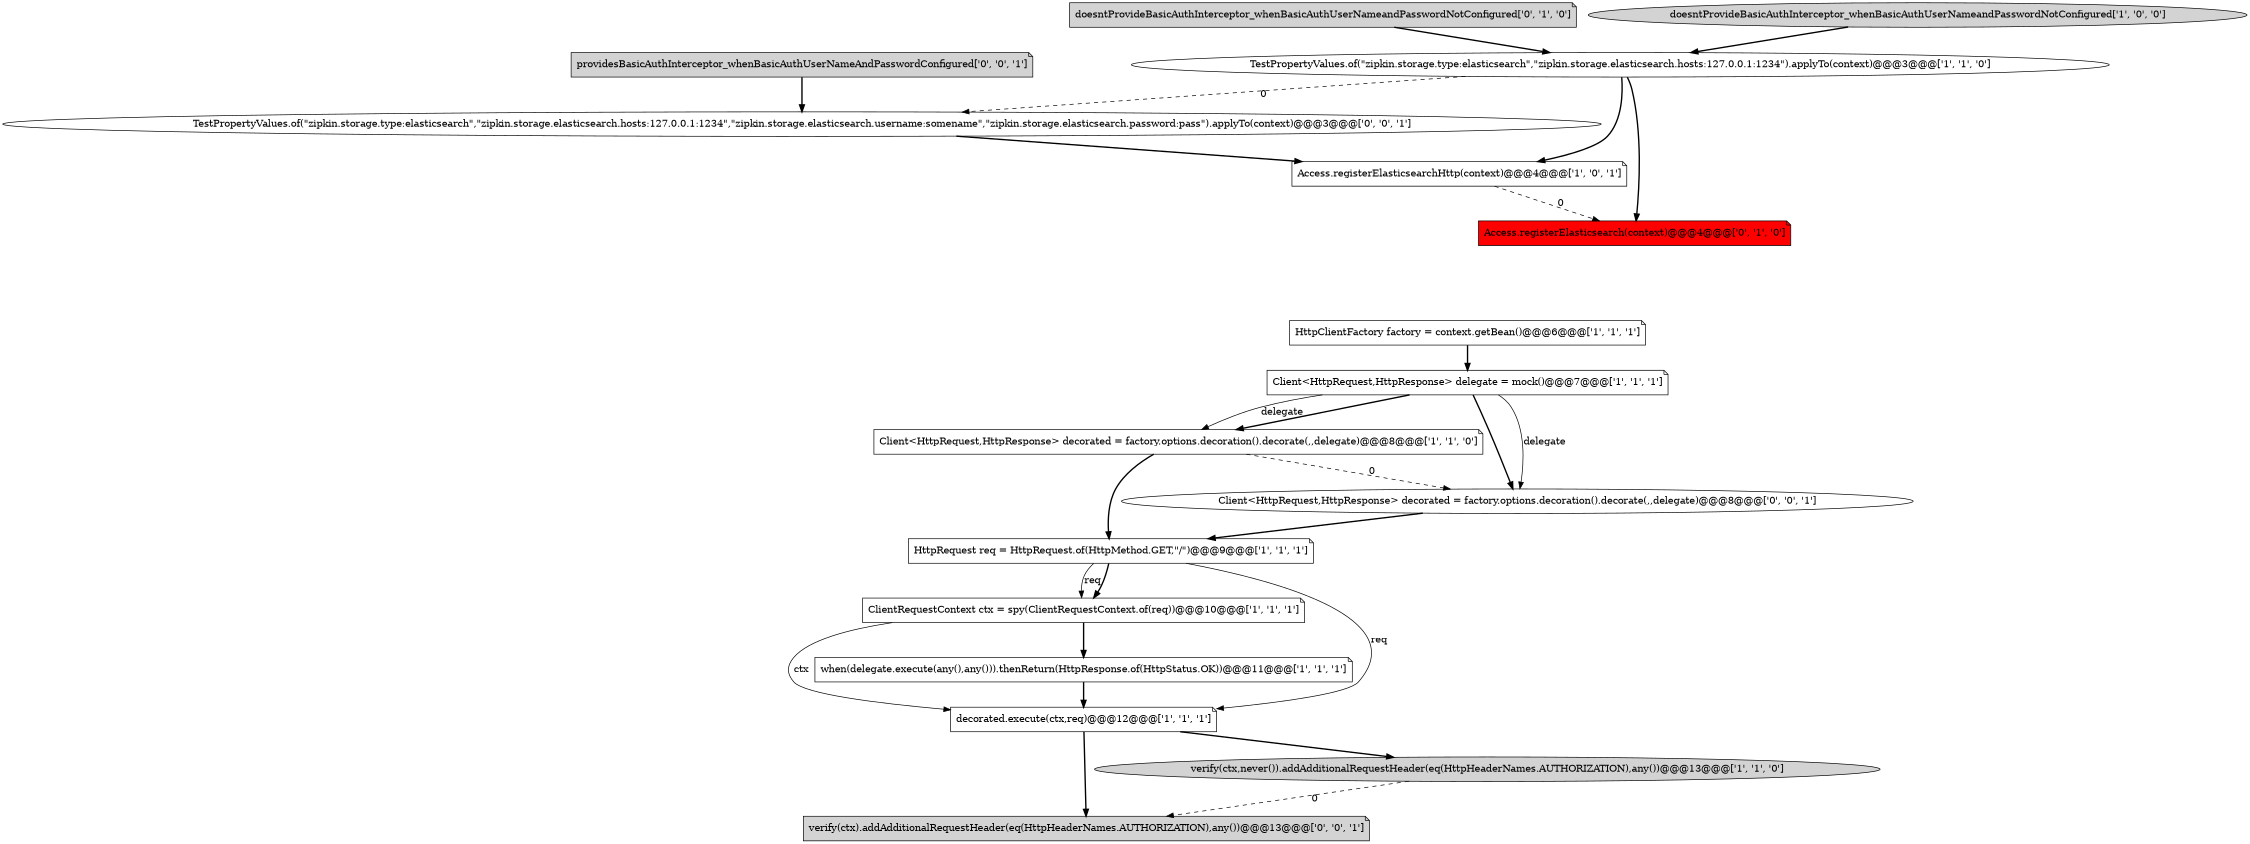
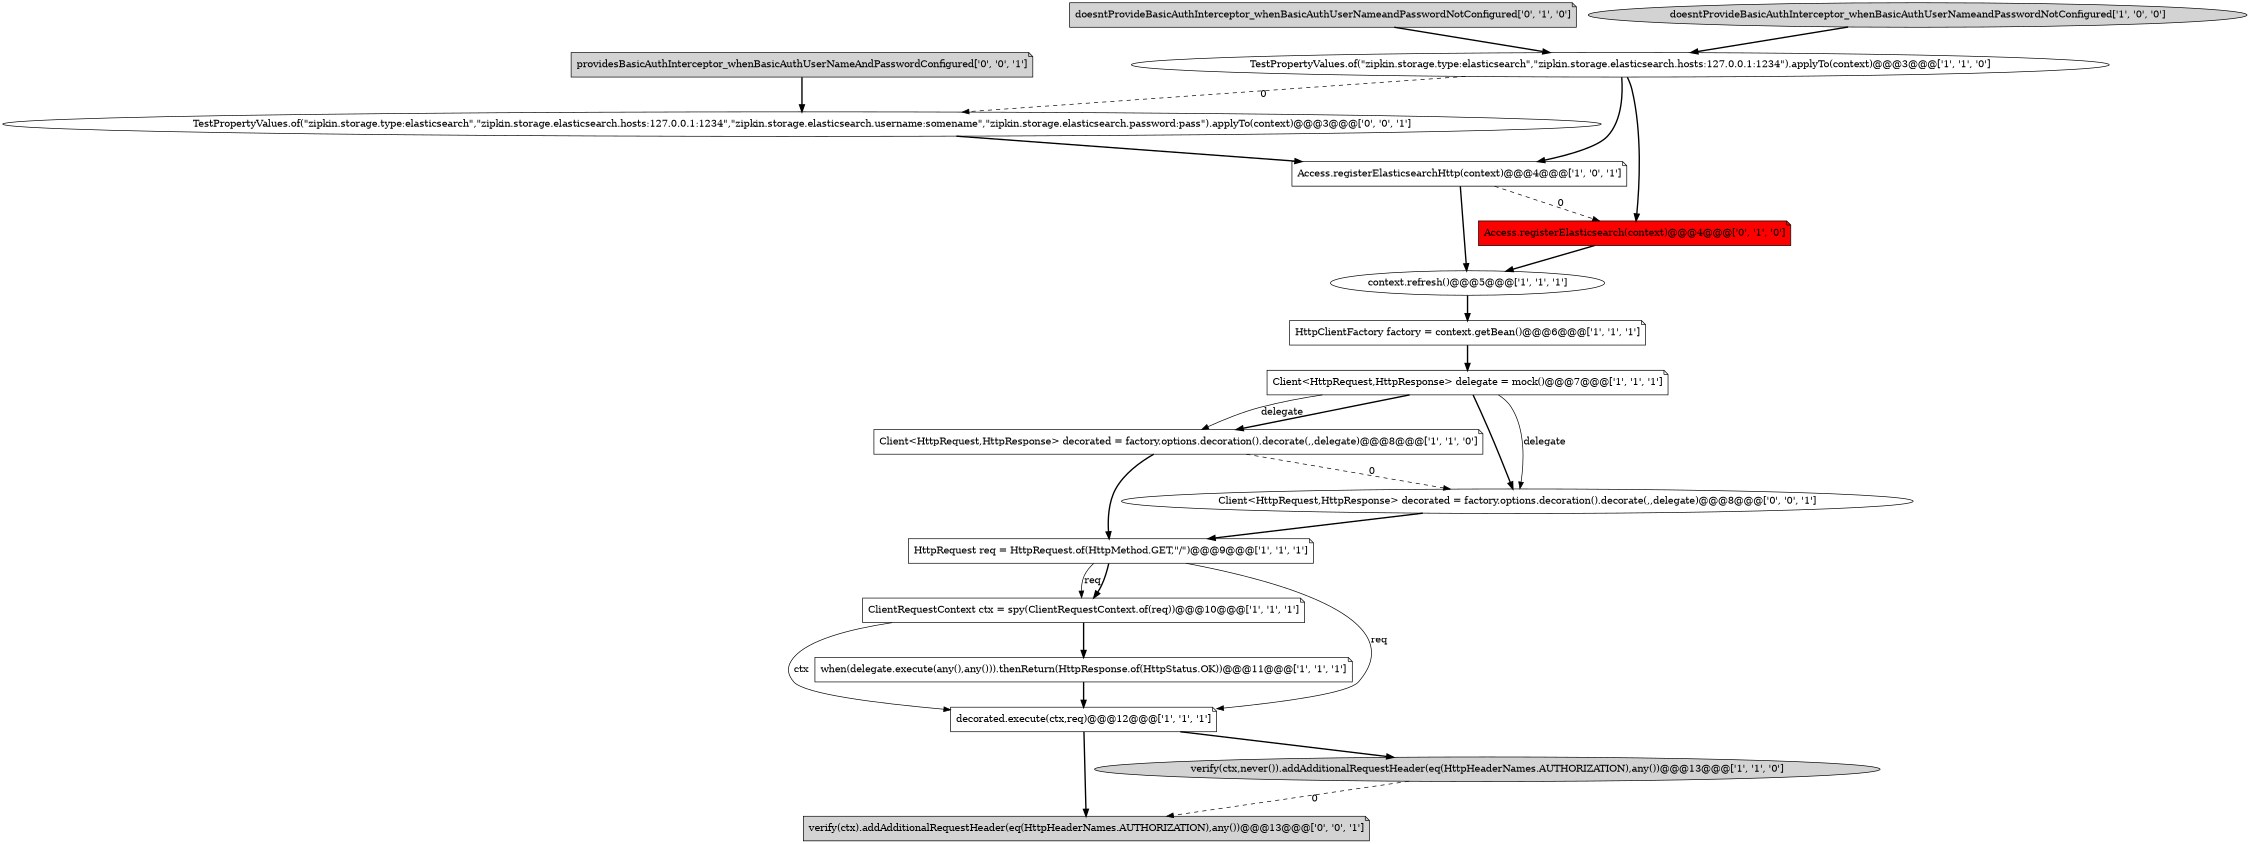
none -> (1468, 283)
